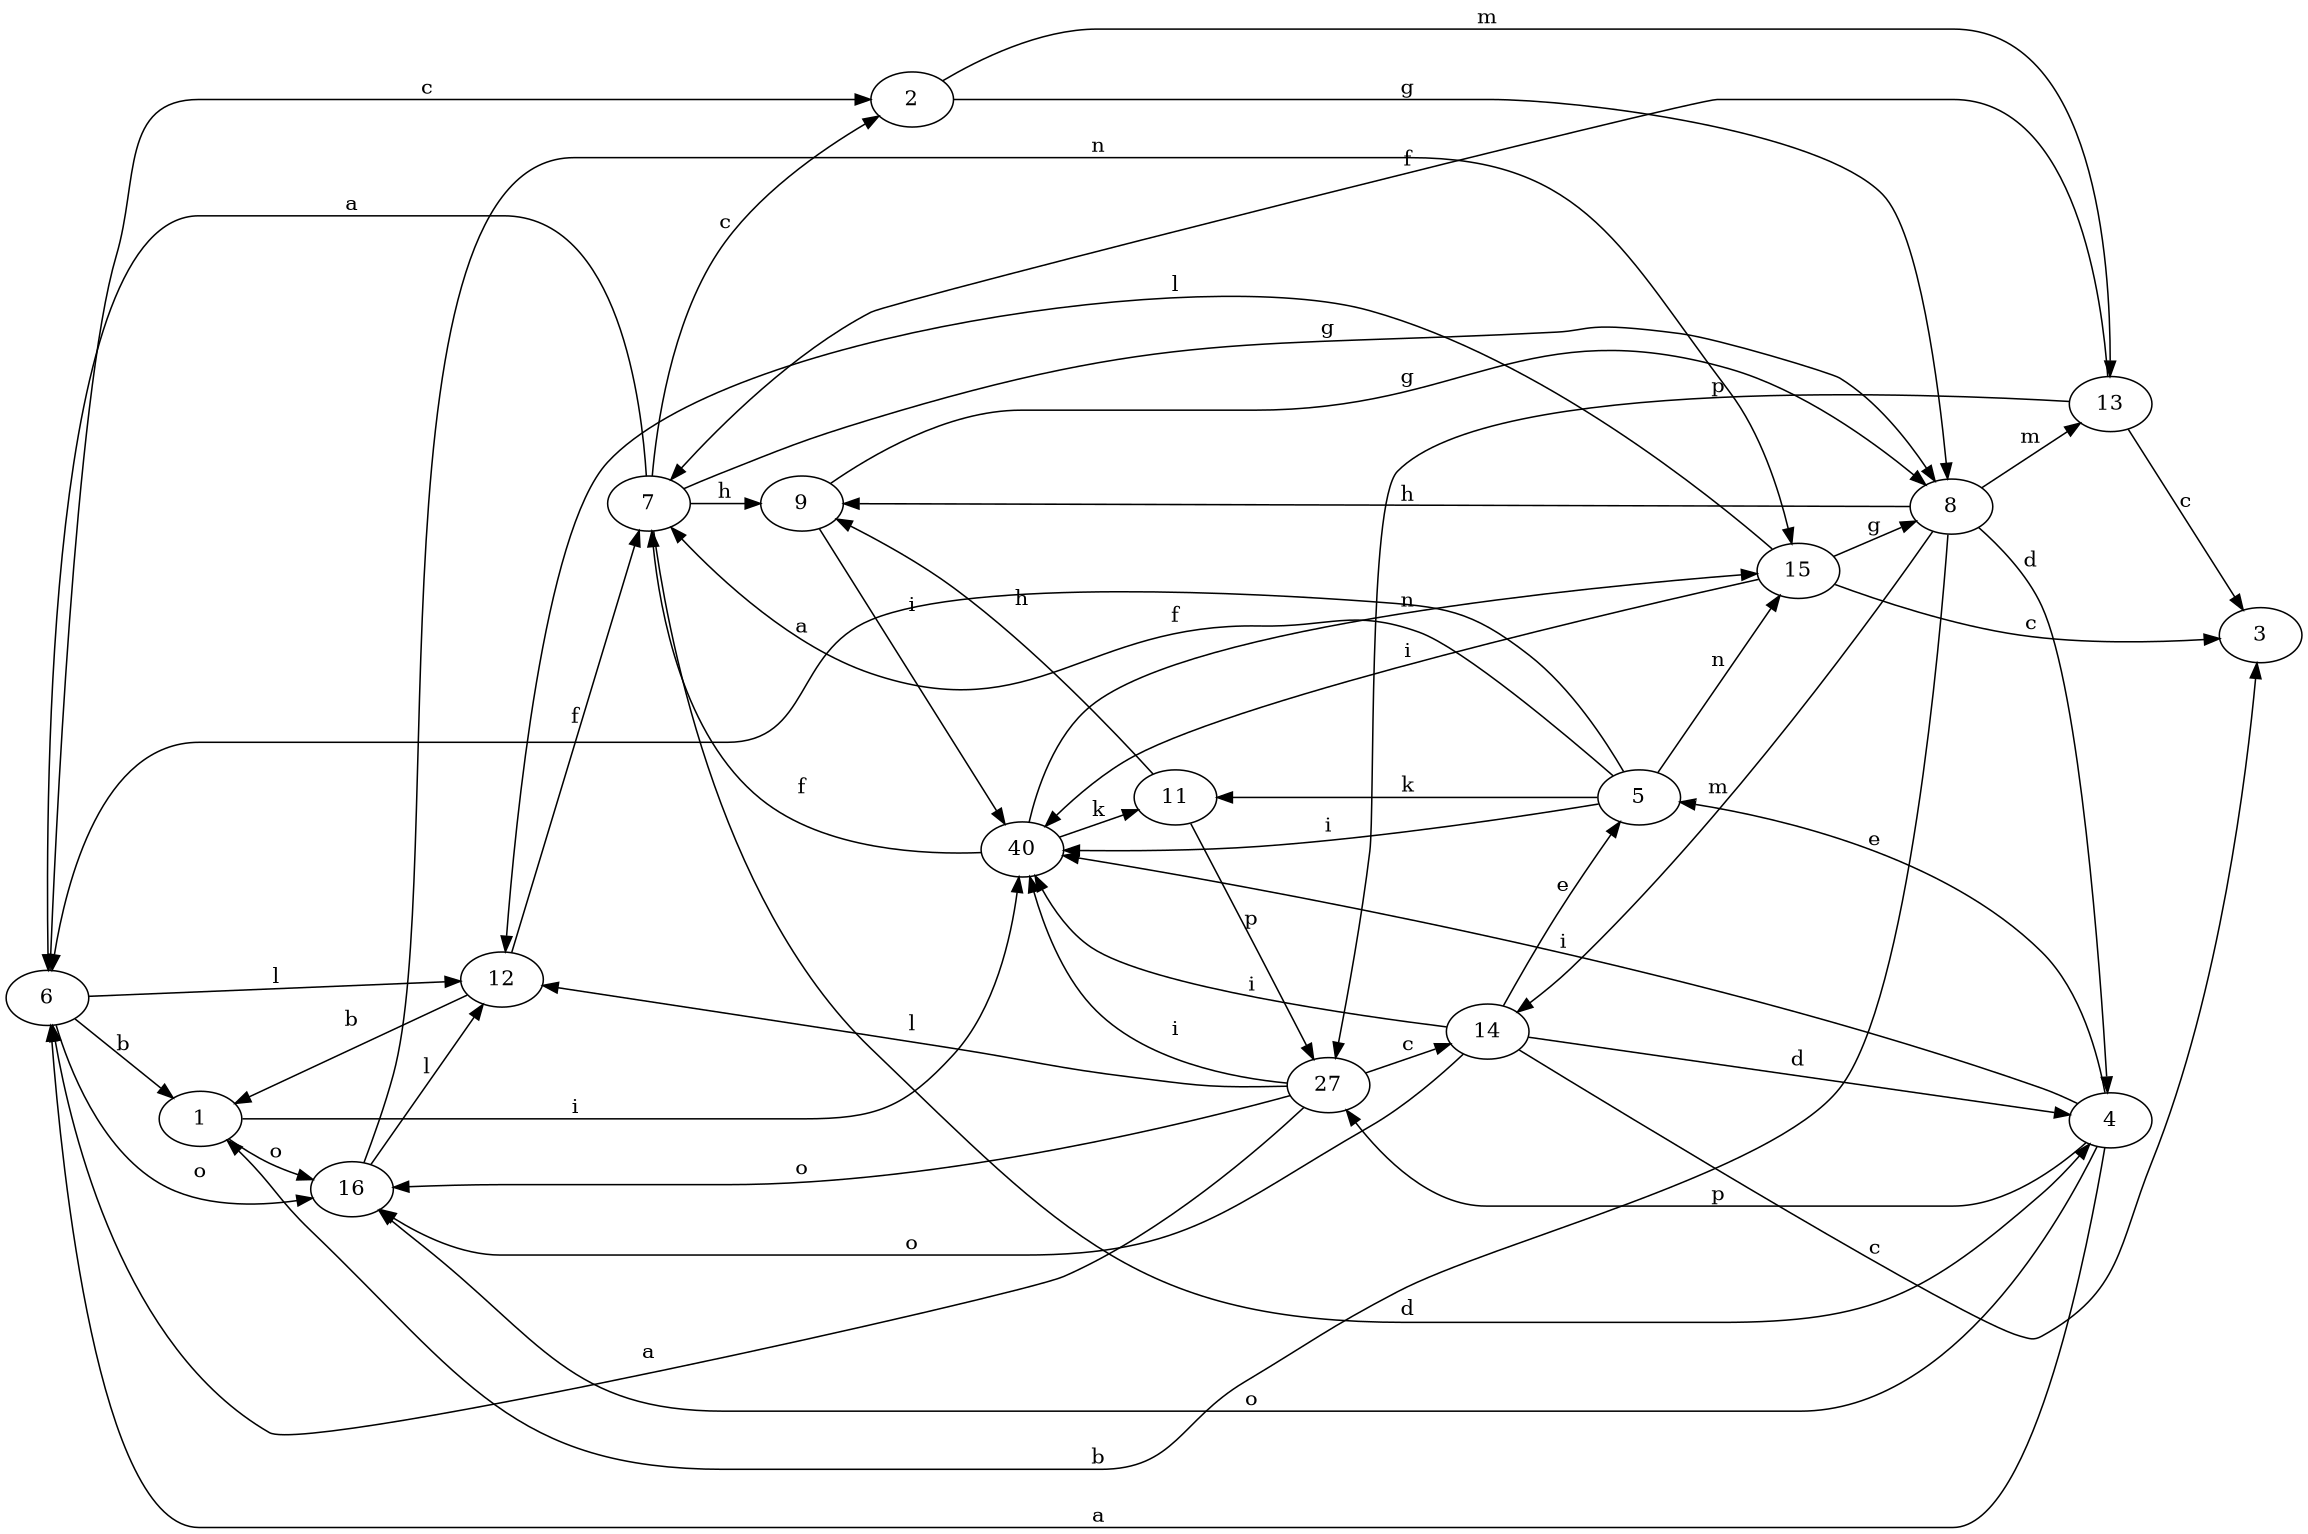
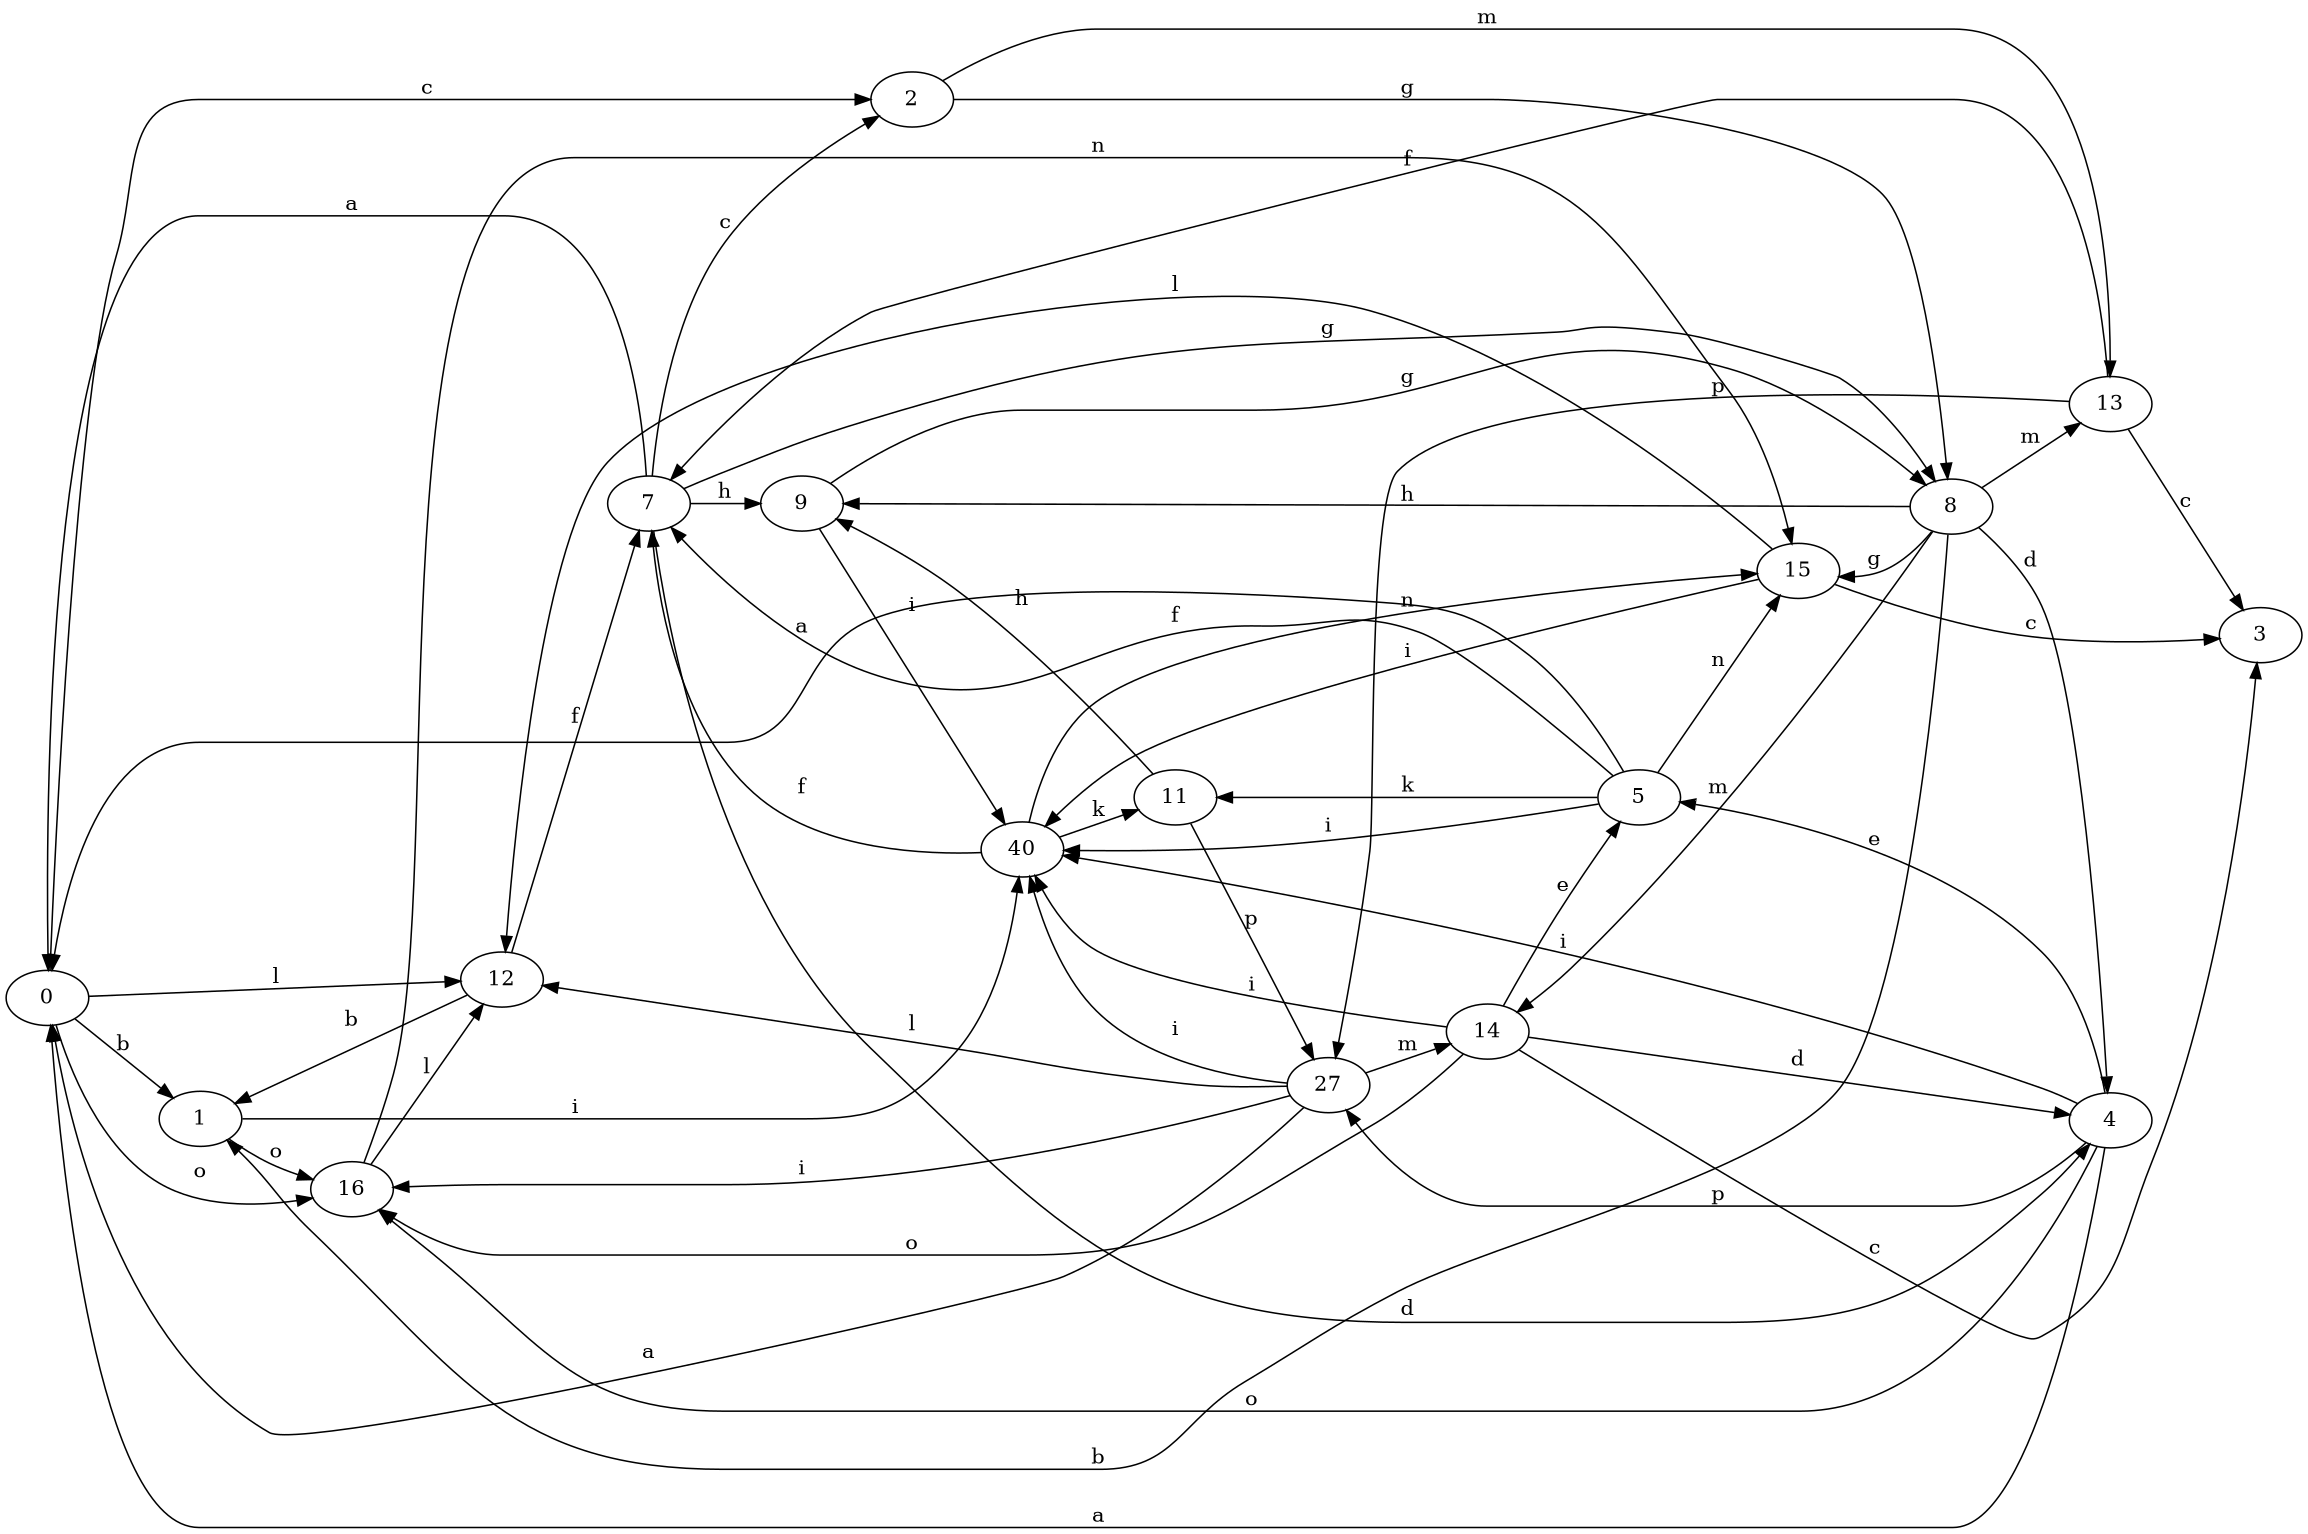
(1868, 542) -> (1898, 563)
(47, 998) -> (47, 998)
(1408, 1045) -> (1408, 1045)
(802, 1169) -> (802, 1169)
